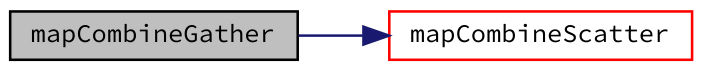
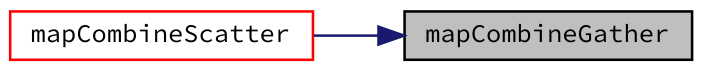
(331, 36) -> (346, 36)
